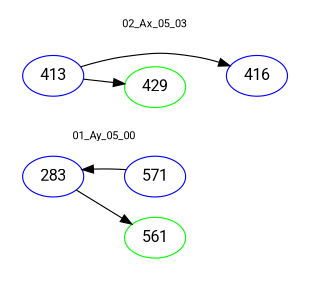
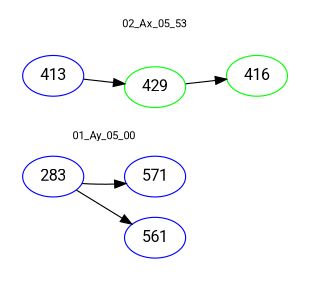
(155, 24) -> (155, 24)
(150, 54) -> (200, 82)
(257, 76) -> (257, 76)
(110, 169) -> (98, 184)
(155, 238) -> (155, 238)
